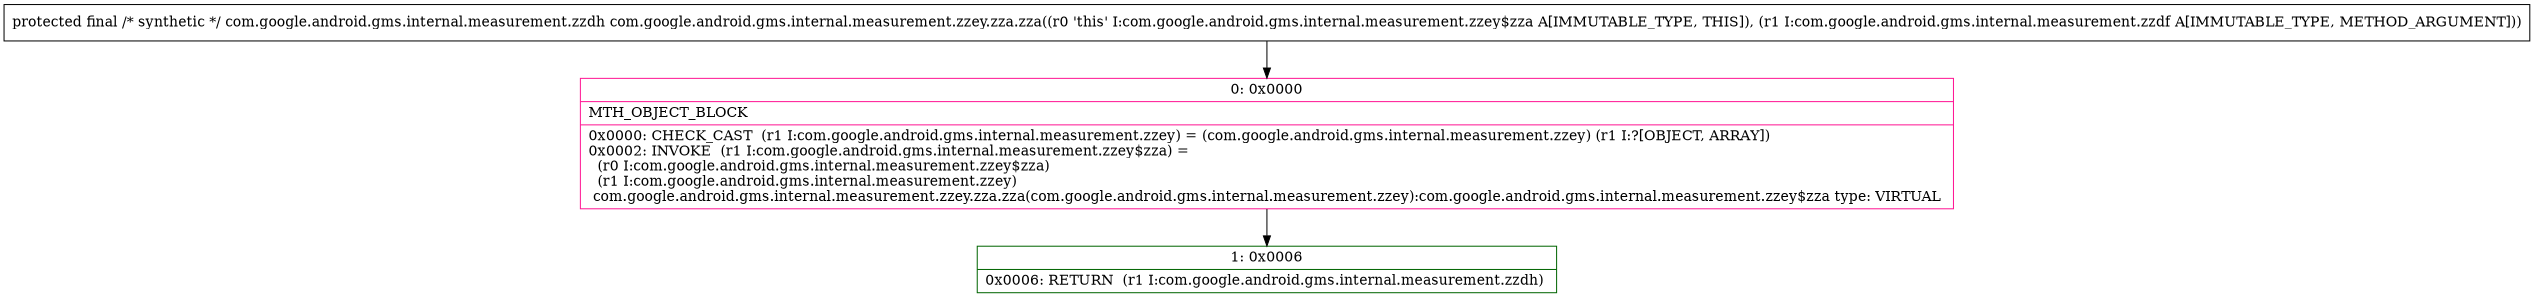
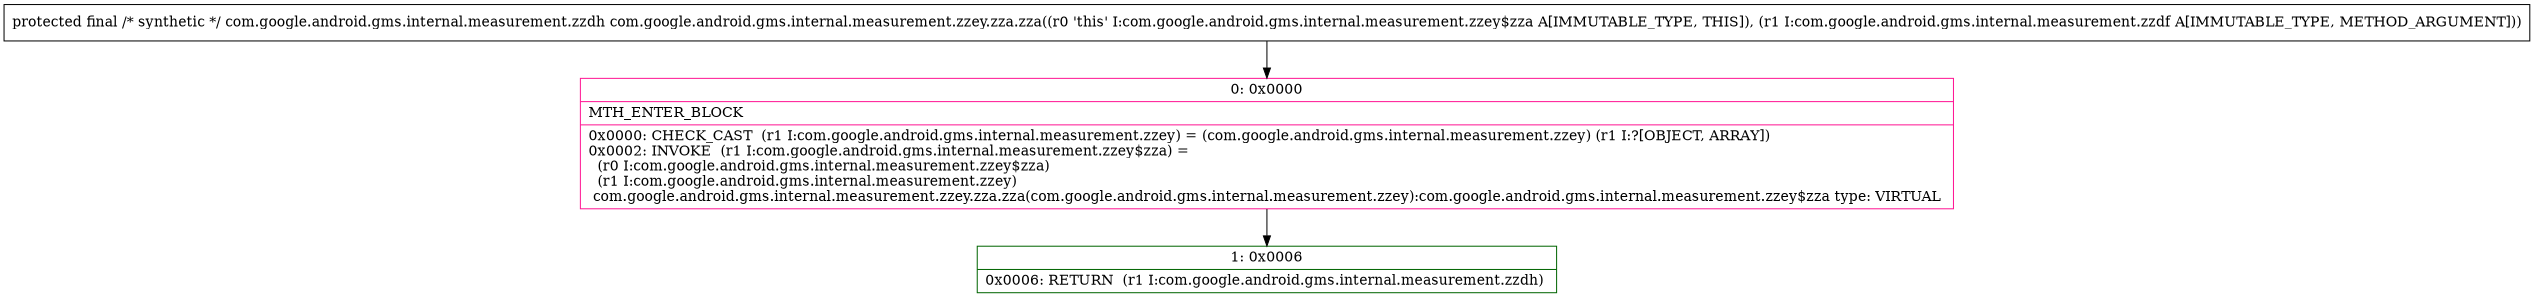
(668, 113) -> (666, 113)
